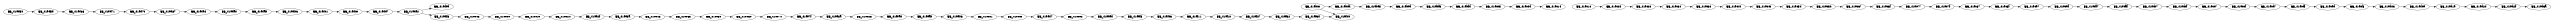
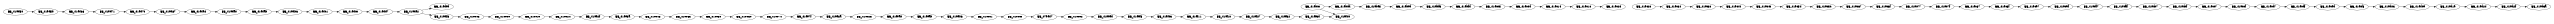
none -> (1568, 7)
(1628, 7) -> none
(1045, 17) -> (1045, 17)
